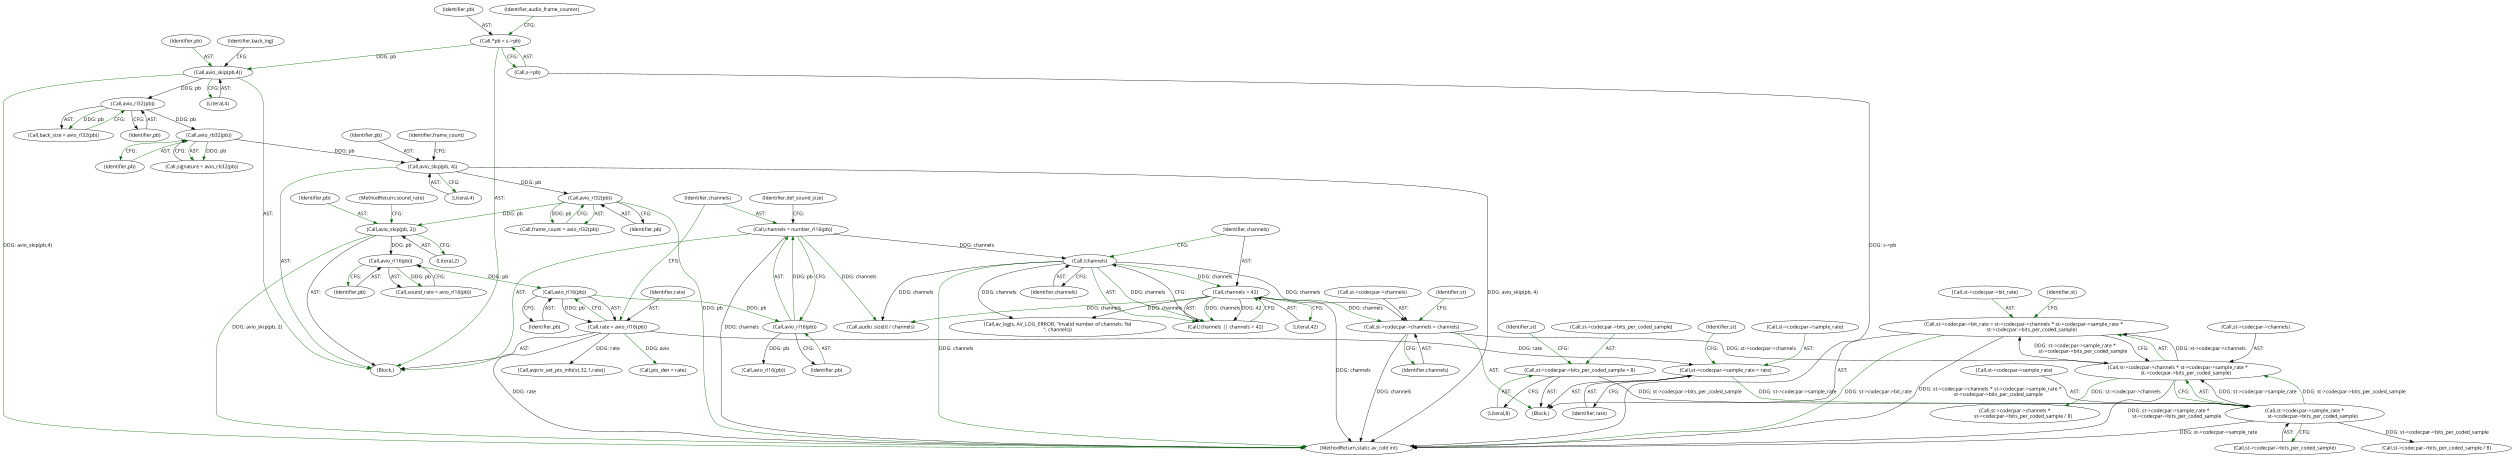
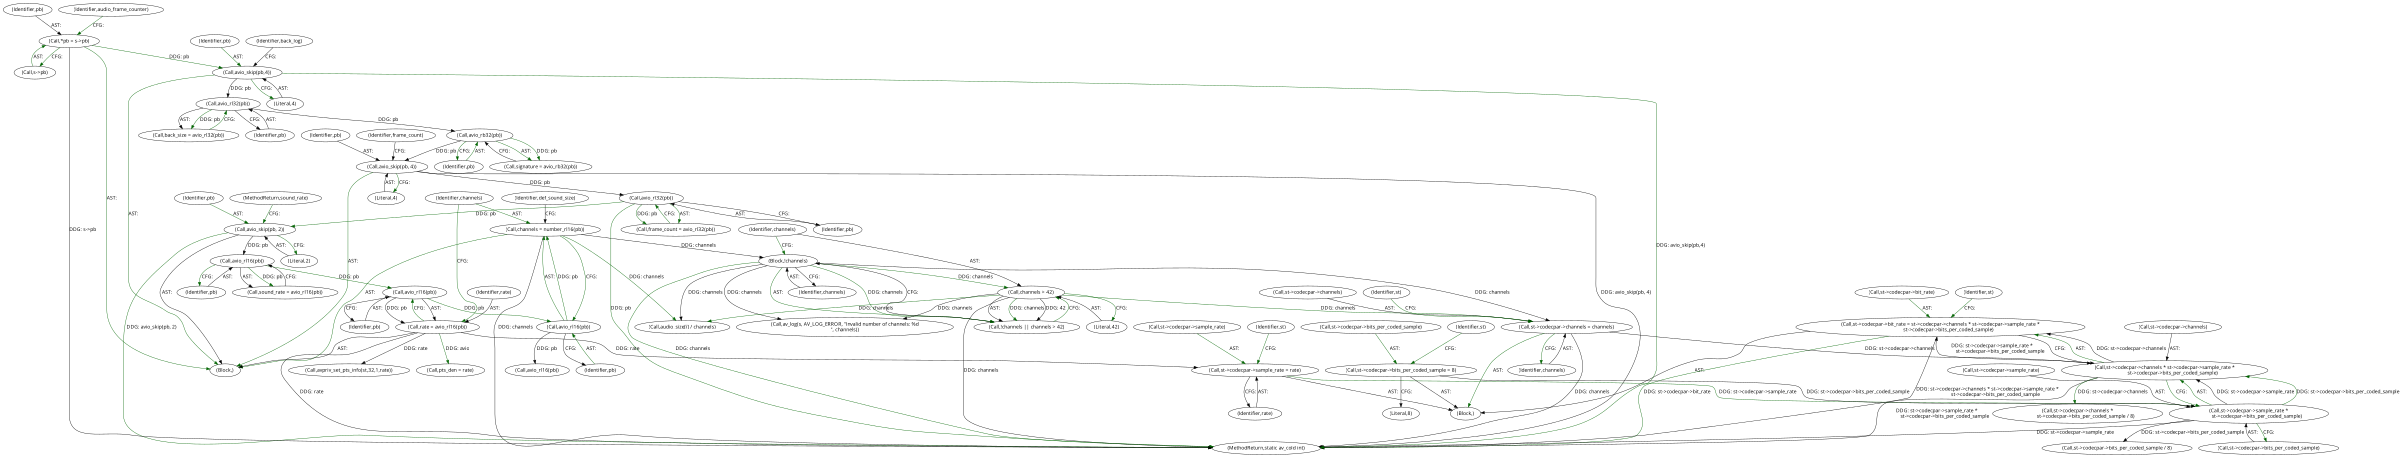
(1574, 89) -> (450, 443)
(1090, 261) -> (788, 261)
(1505, 384) -> none
